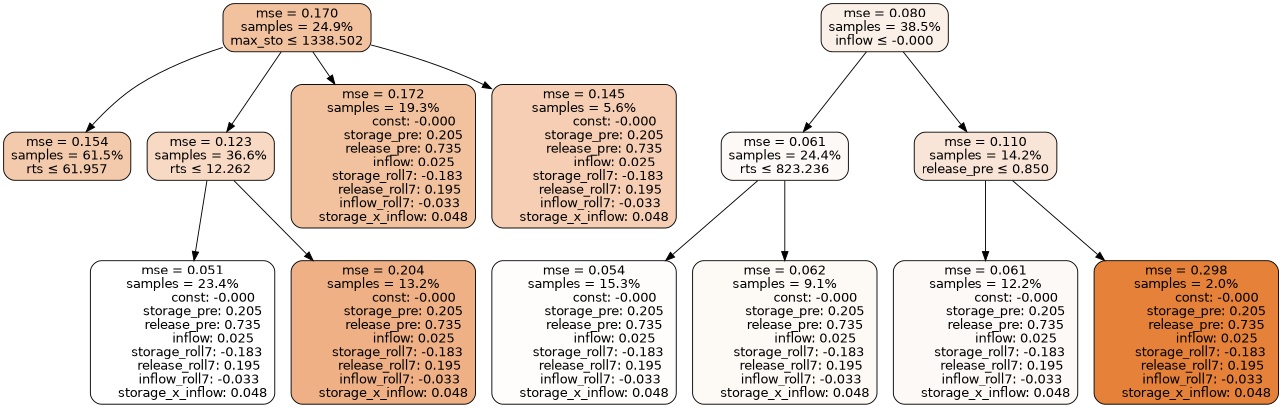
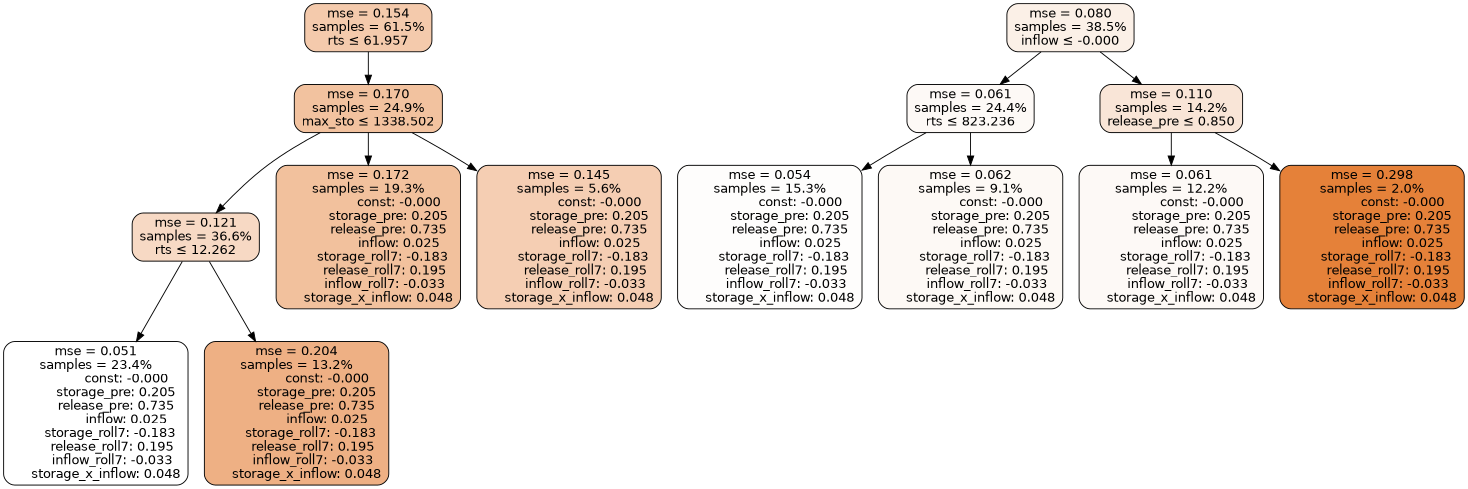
(152, 77) -> (368, 63)
(211, 156) -> (196, 237)
